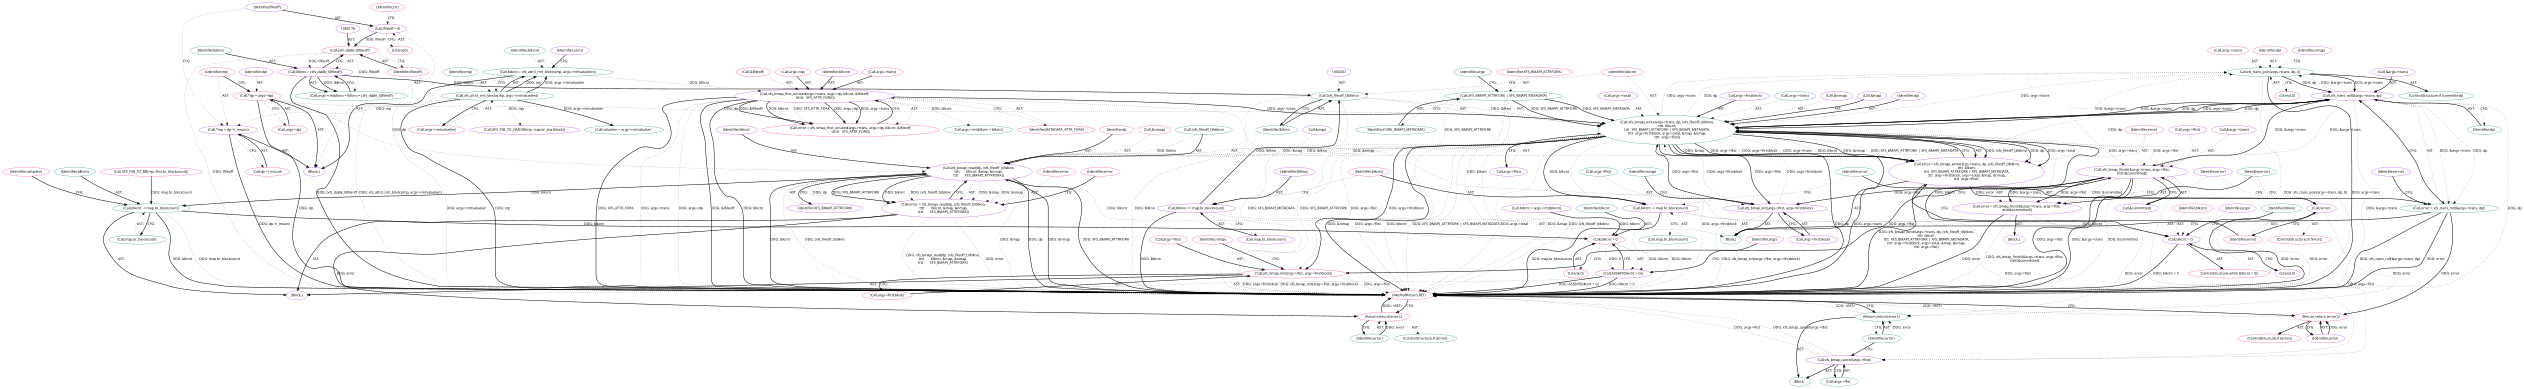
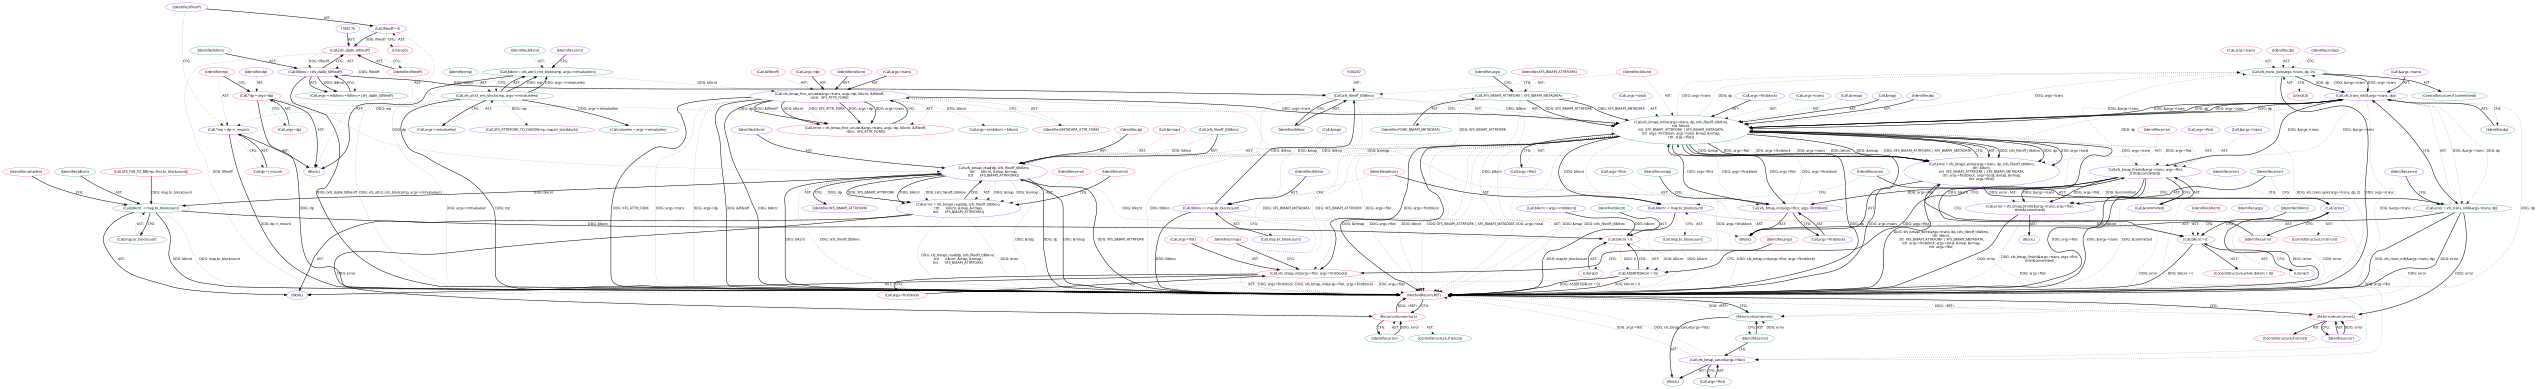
(388, 7) -> none
(437, 130) -> (437, 130)
(525, 130) -> (532, 130)
